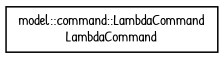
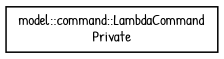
(112, 29) -> (112, 29)
